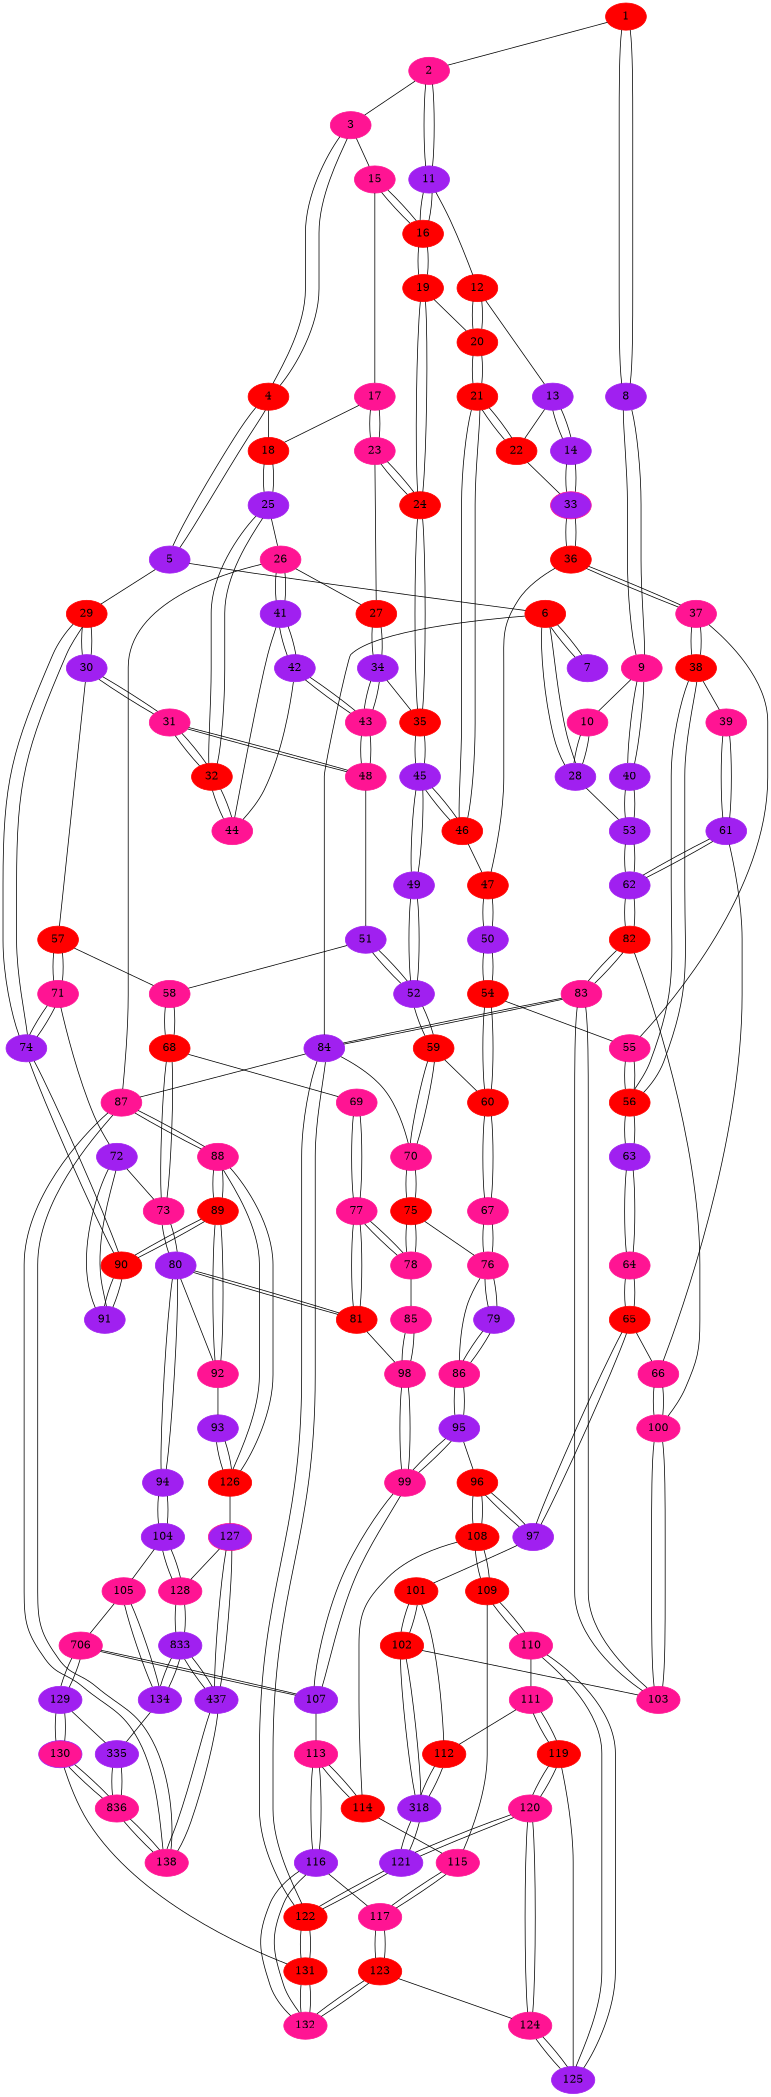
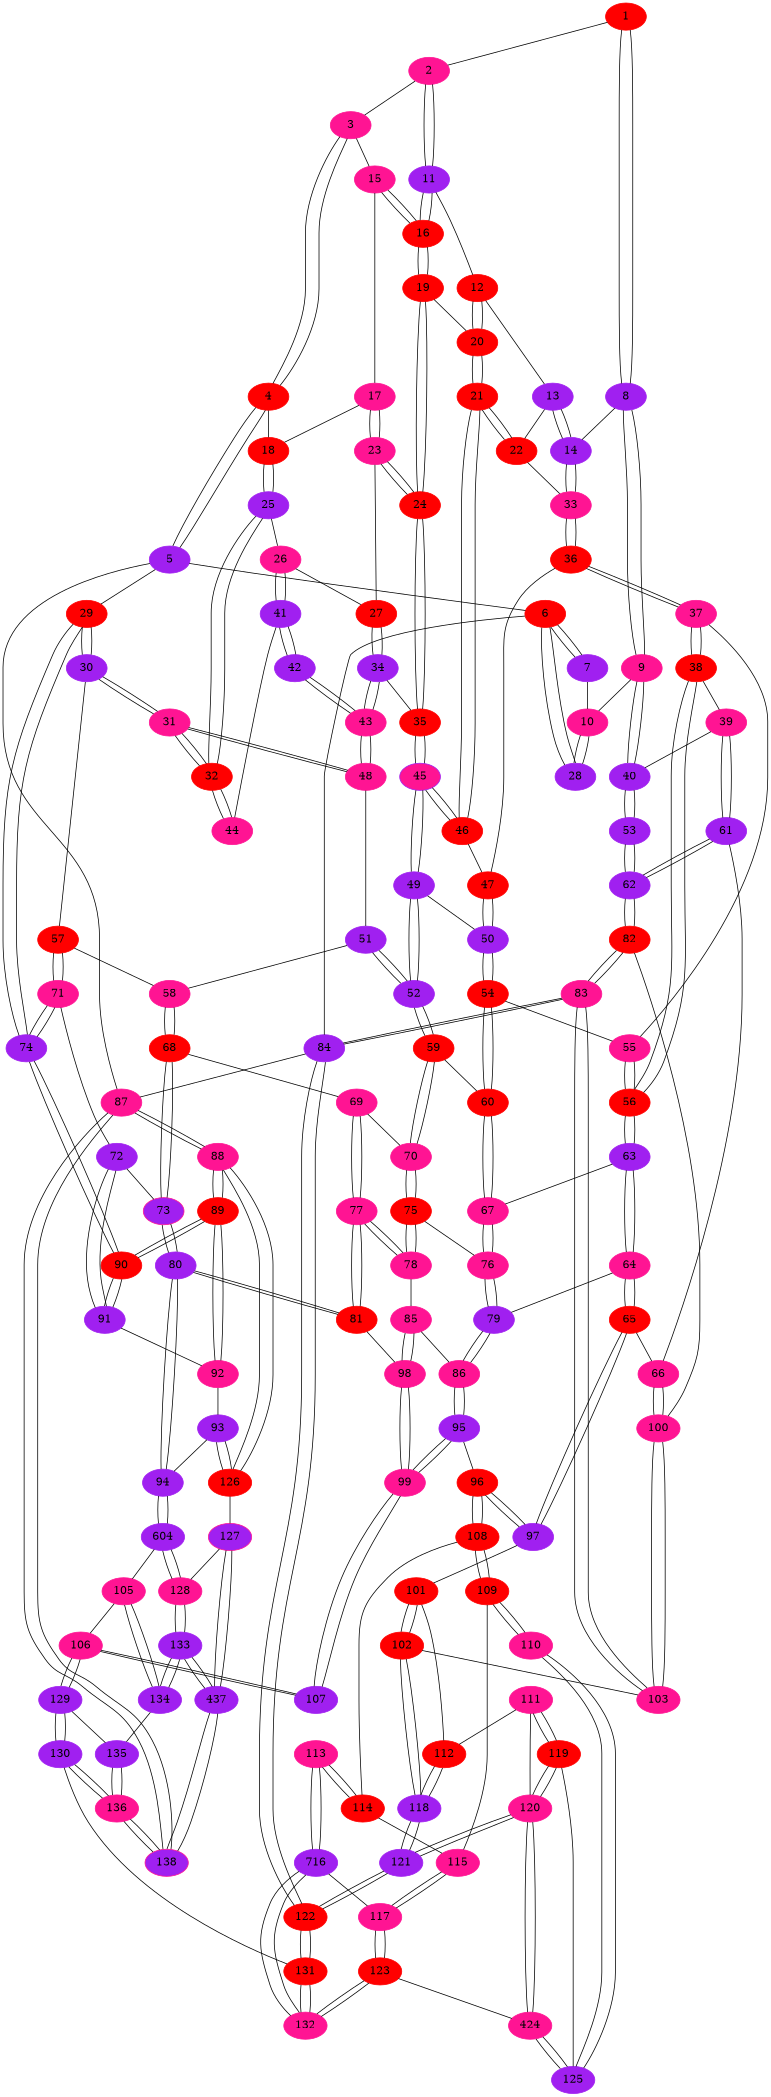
none -> (598, 424)
(571, 505) -> (571, 505)
none -> (587, 695)
none -> (678, 750)
(276, 762) -> none
(420, 777) -> (420, 777)
(128, 788) -> (31, 806)
(602, 804) -> none
none -> (451, 913)
(386, 1091) -> (384, 1130)
none -> (559, 1184)
(164, 1211) -> (164, 1211)
none -> (562, 1293)
(464, 1318) -> (435, 1347)
(197, 1320) -> (161, 1347)
none -> (190, 1456)
(163, 1537) -> (163, 1537)
(81, 1646) -> (81, 1646)
(180, 1646) -> (180, 1646)
(531, 1668) -> (530, 1754)
(316, 1727) -> none
(60, 1754) -> (60, 1754)
(117, 1754) -> (117, 1754)
(117, 1808) -> (117, 1808)
(419, 1808) -> (419, 1808)
(167, 1863) -> (167, 1863)
(316, 1863) -> (316, 1863)
(530, 2026) -> (530, 2026)
